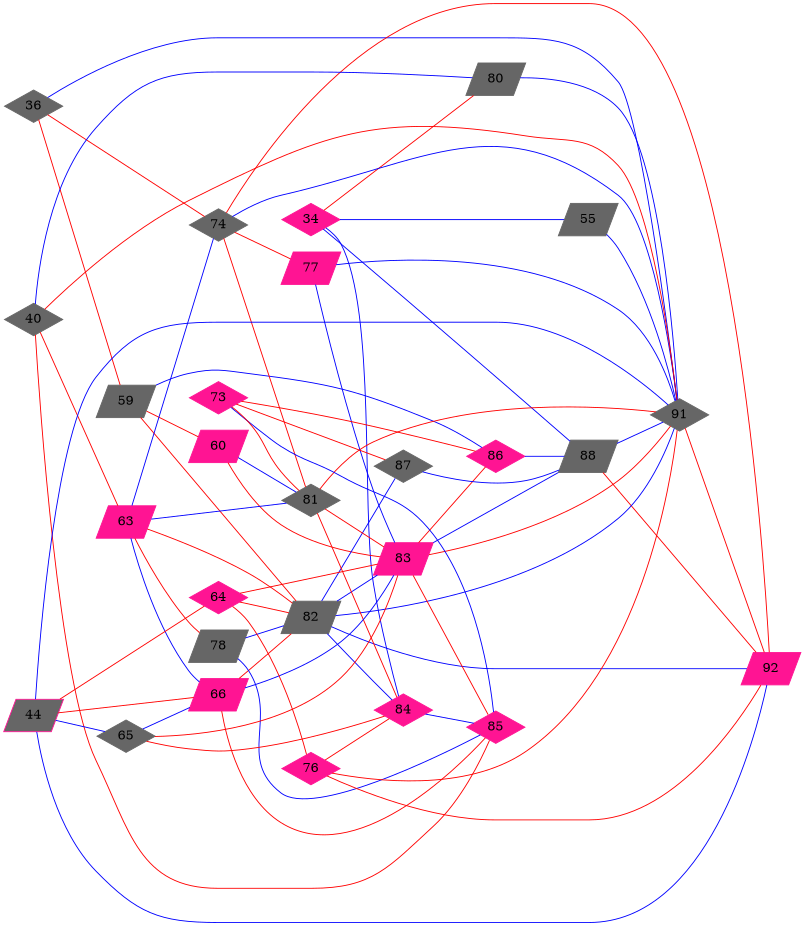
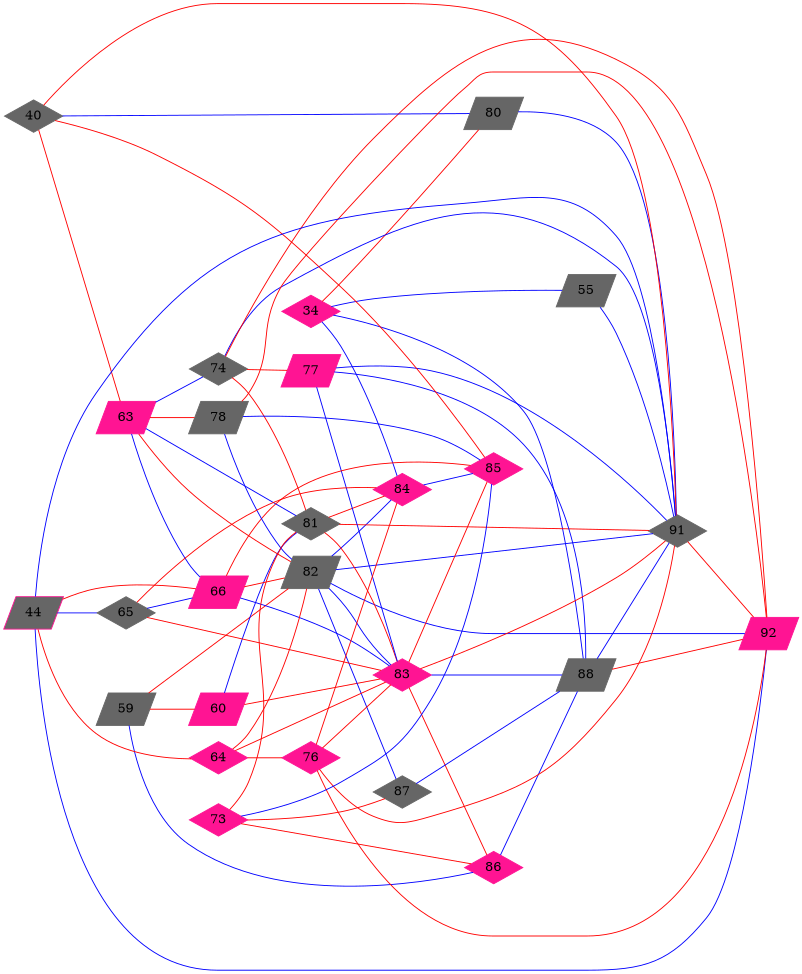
none -> (620, 88)
(34, 106) -> none
none -> (530, 453)
(403, 559) -> (402, 675)
none -> (357, 716)
